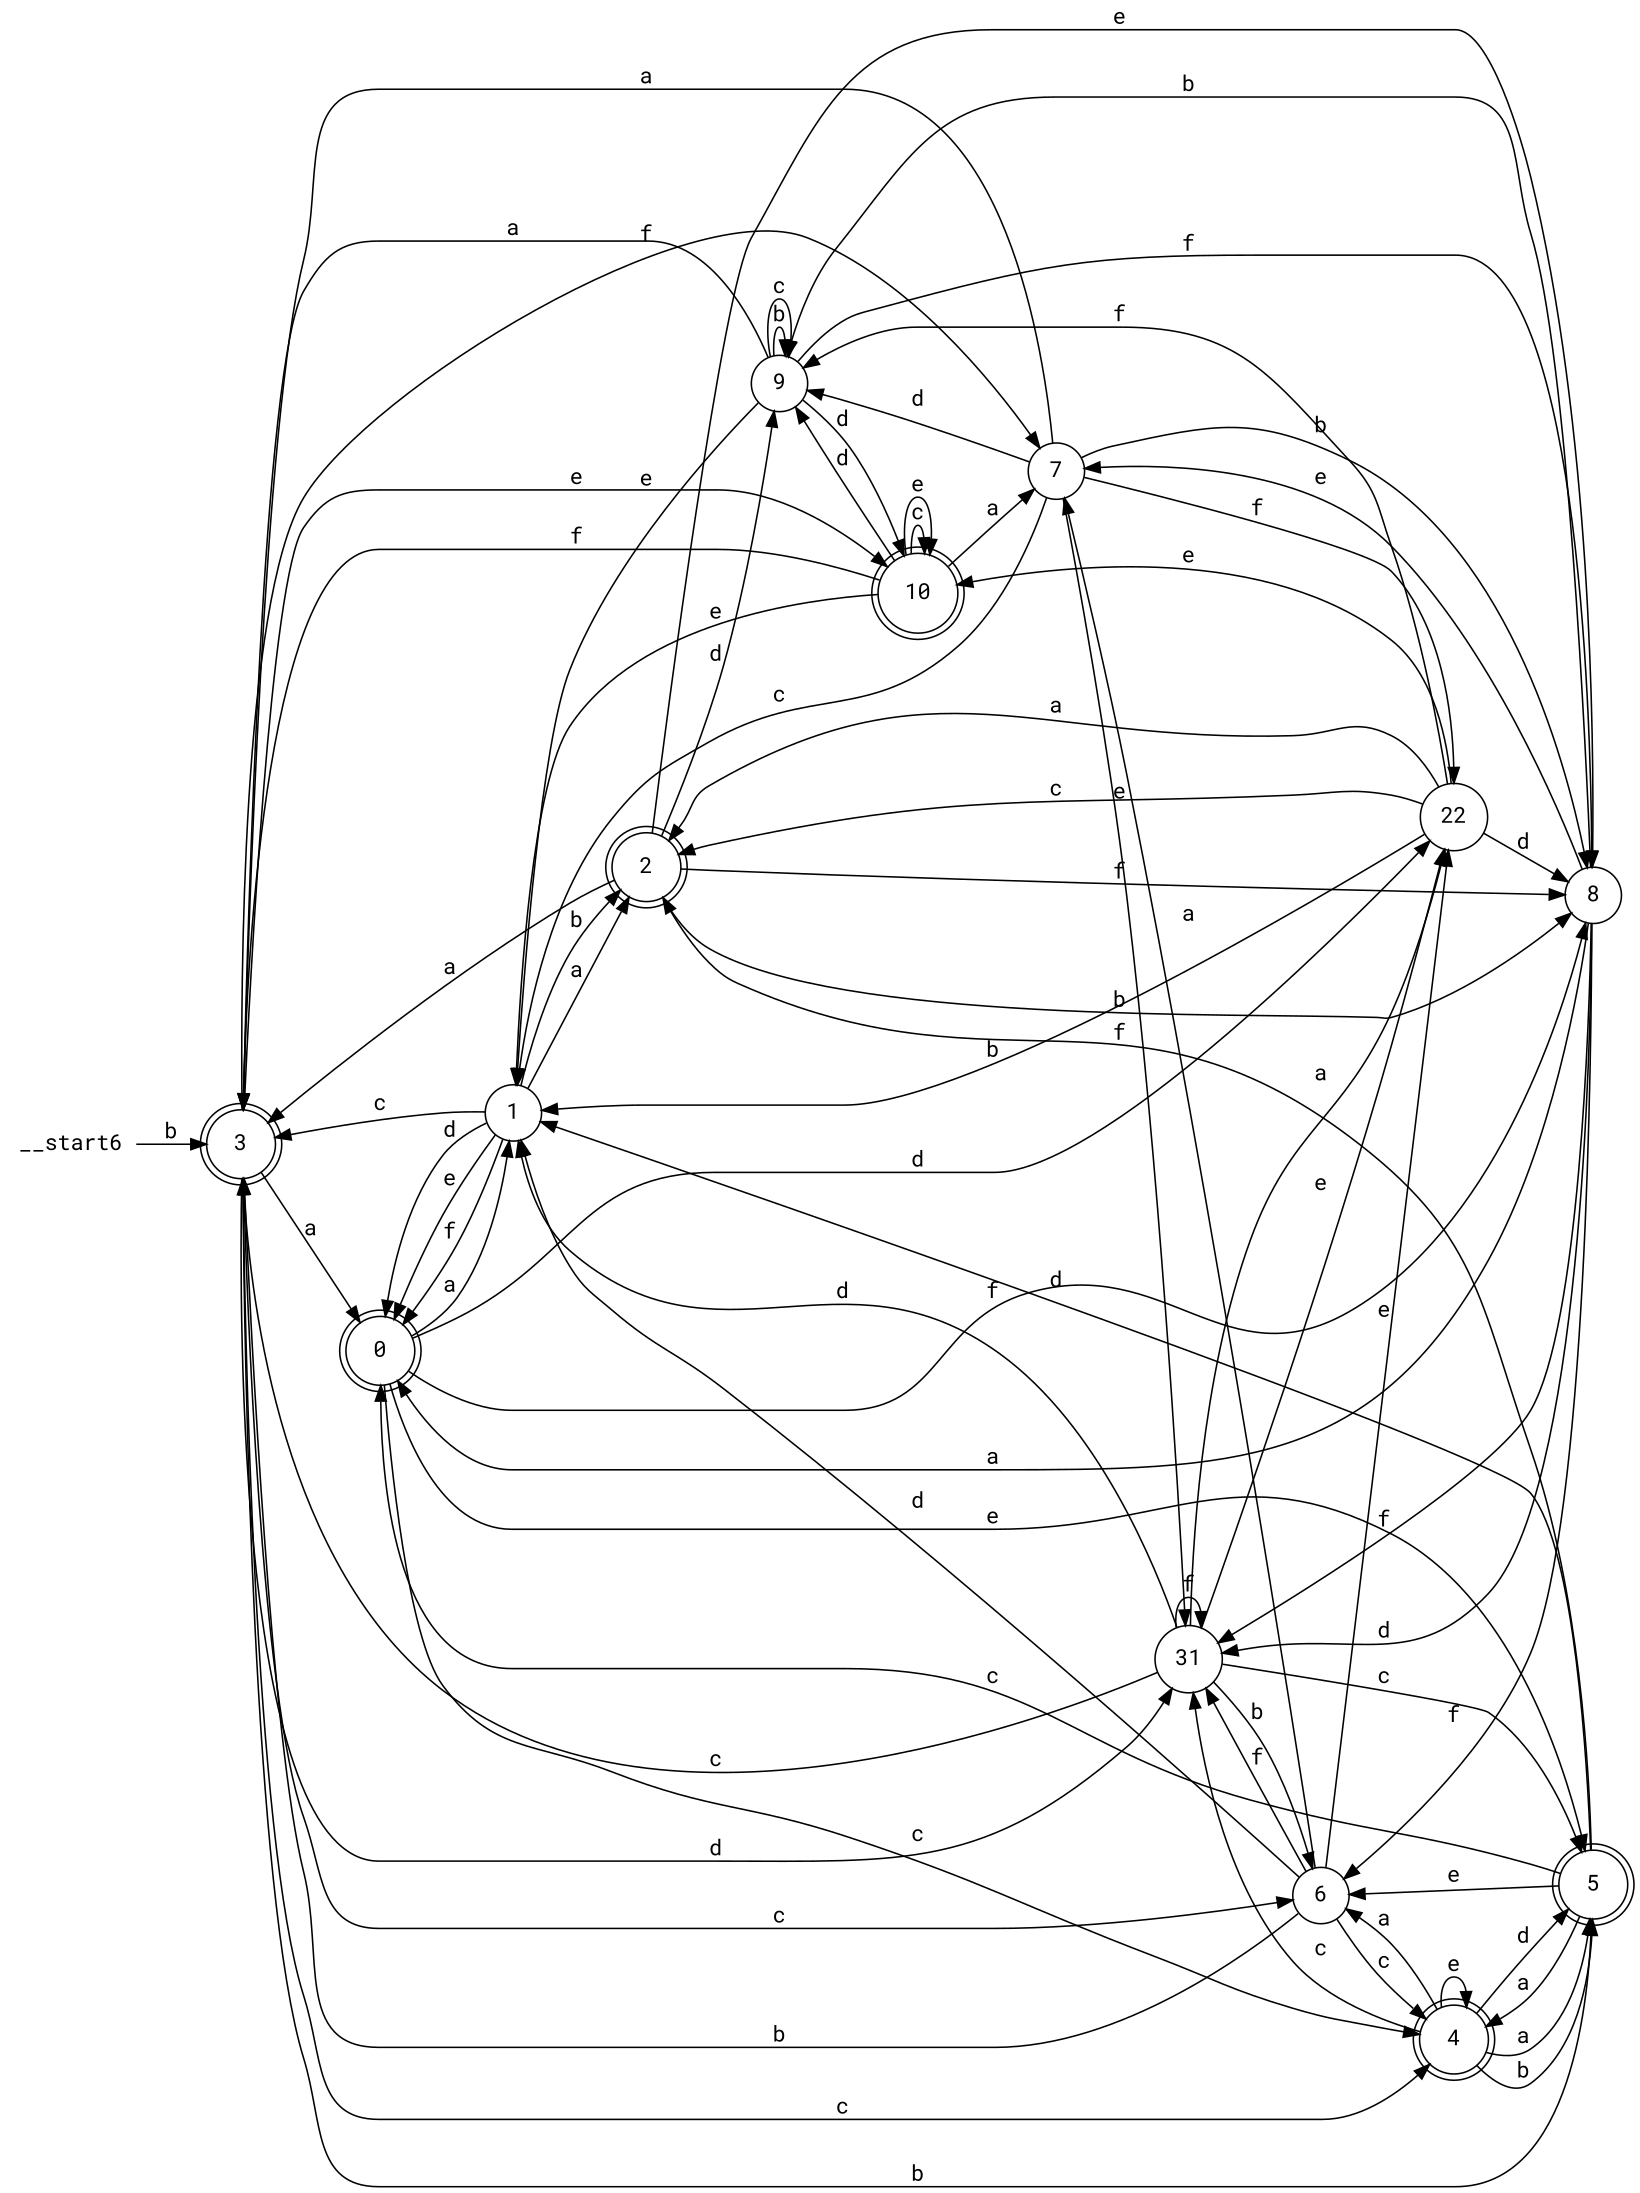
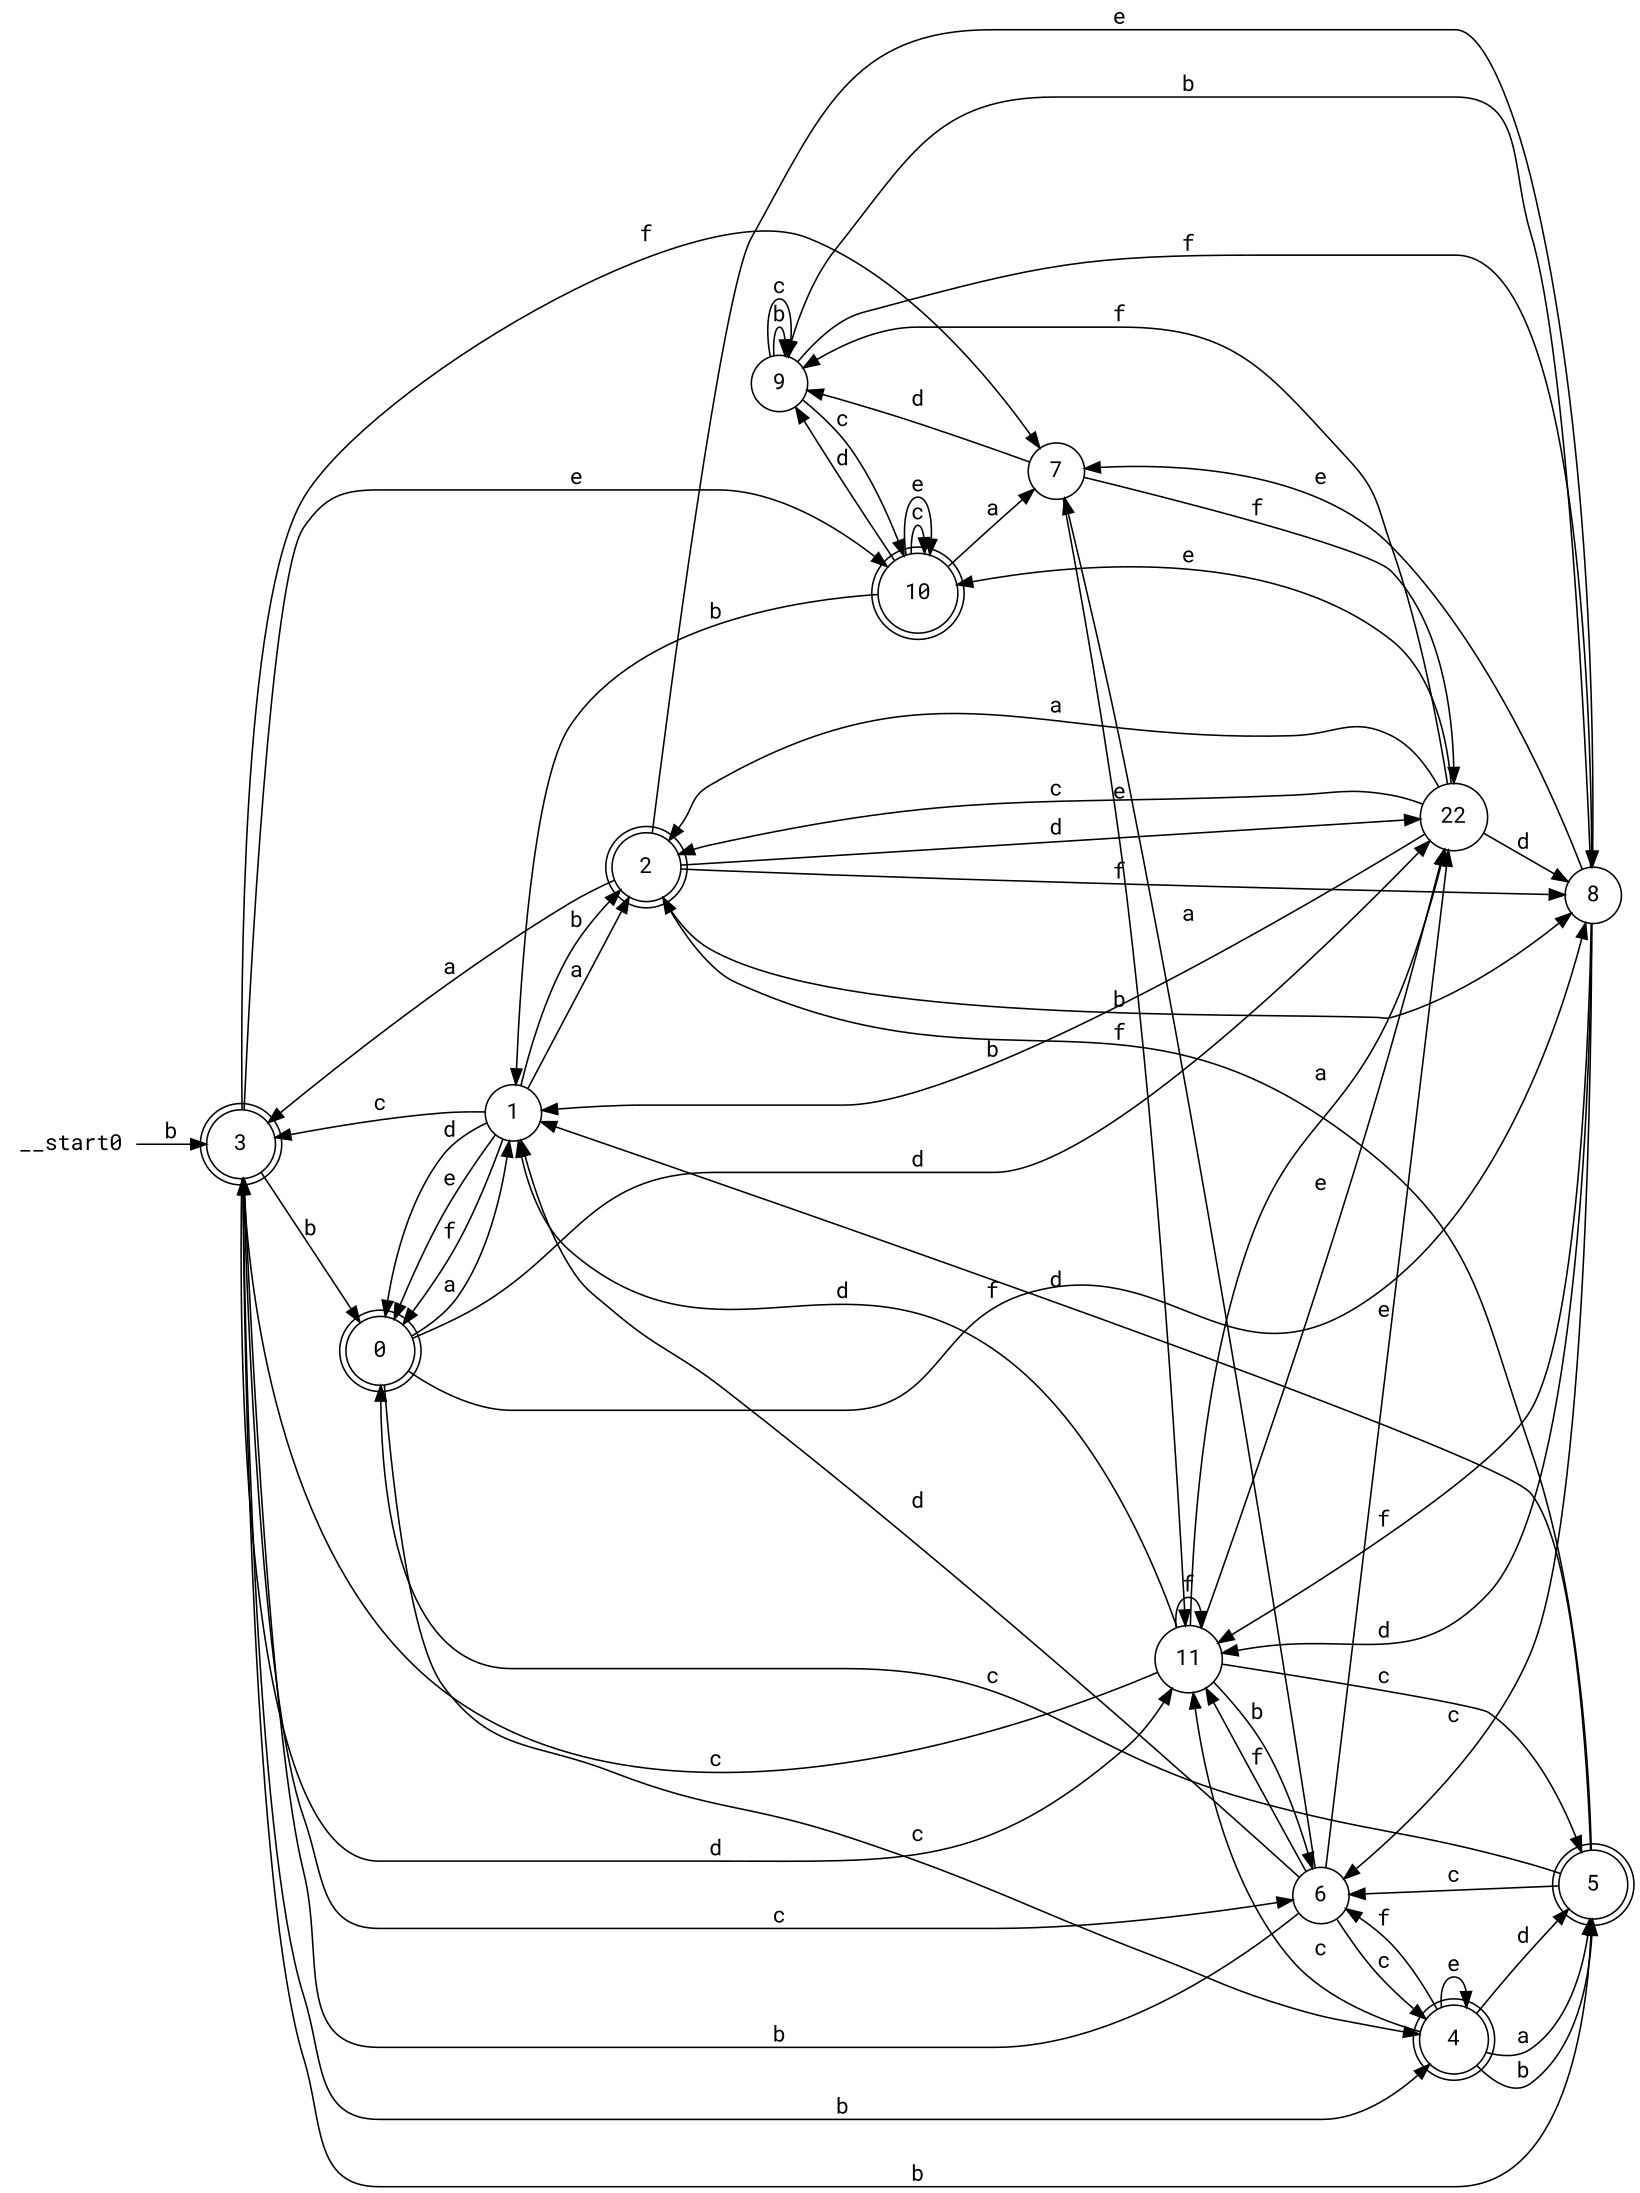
(325, 121) -> none
(324, 262) -> none
(843, 420) -> (843, 420)
(1427, 518) -> none
(343, 566) -> none
(716, 613) -> (716, 613)
(731, 636) -> (1043, 843)
(559, 705) -> none
(731, 731) -> none
(71, 1144) -> (71, 1144)
(311, 1230) -> (311, 1230)
(1149, 1467) -> none
(1038, 1527) -> none
(1189, 1659) -> (1189, 1659)
(1454, 1716) -> (1454, 1716)
(1454, 1876) -> (1454, 1876)
(1384, 1920) -> (1384, 1920)
(1548, 1974) -> none
(843, 2108) -> (843, 2108)
